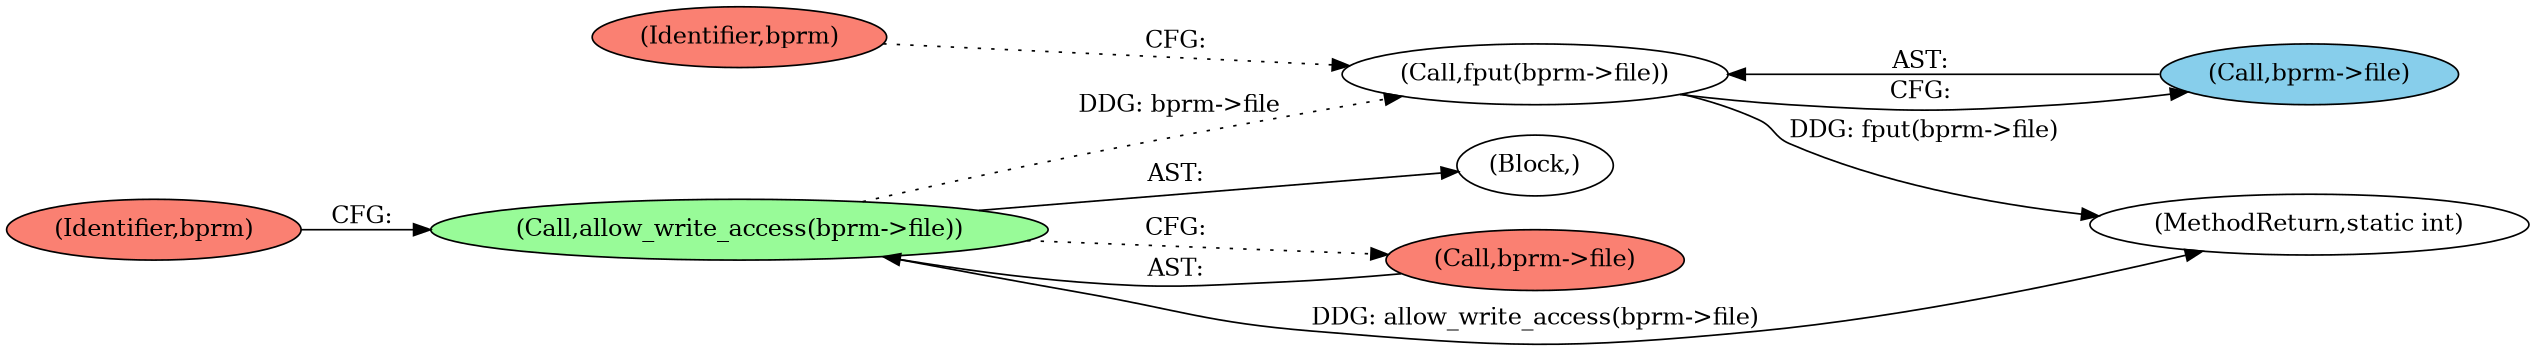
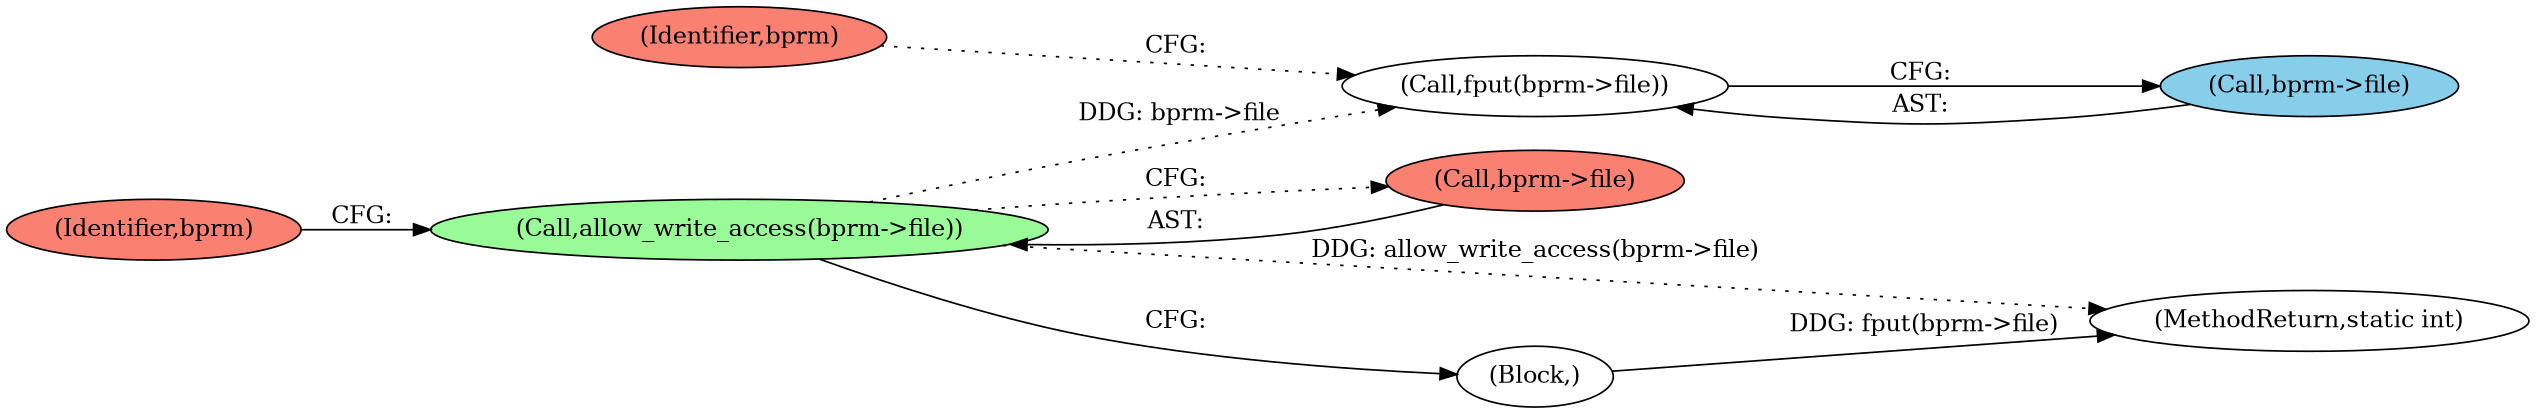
(1875, 174) -> (1855, 354)
(1180, 175) -> (1180, 322)
(1535, 344) -> (1546, 277)
